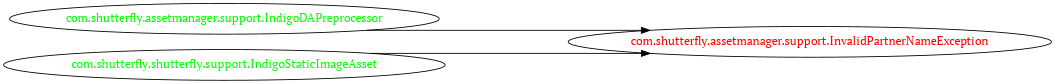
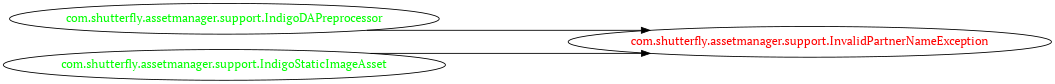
(224, 65) -> (224, 65)
